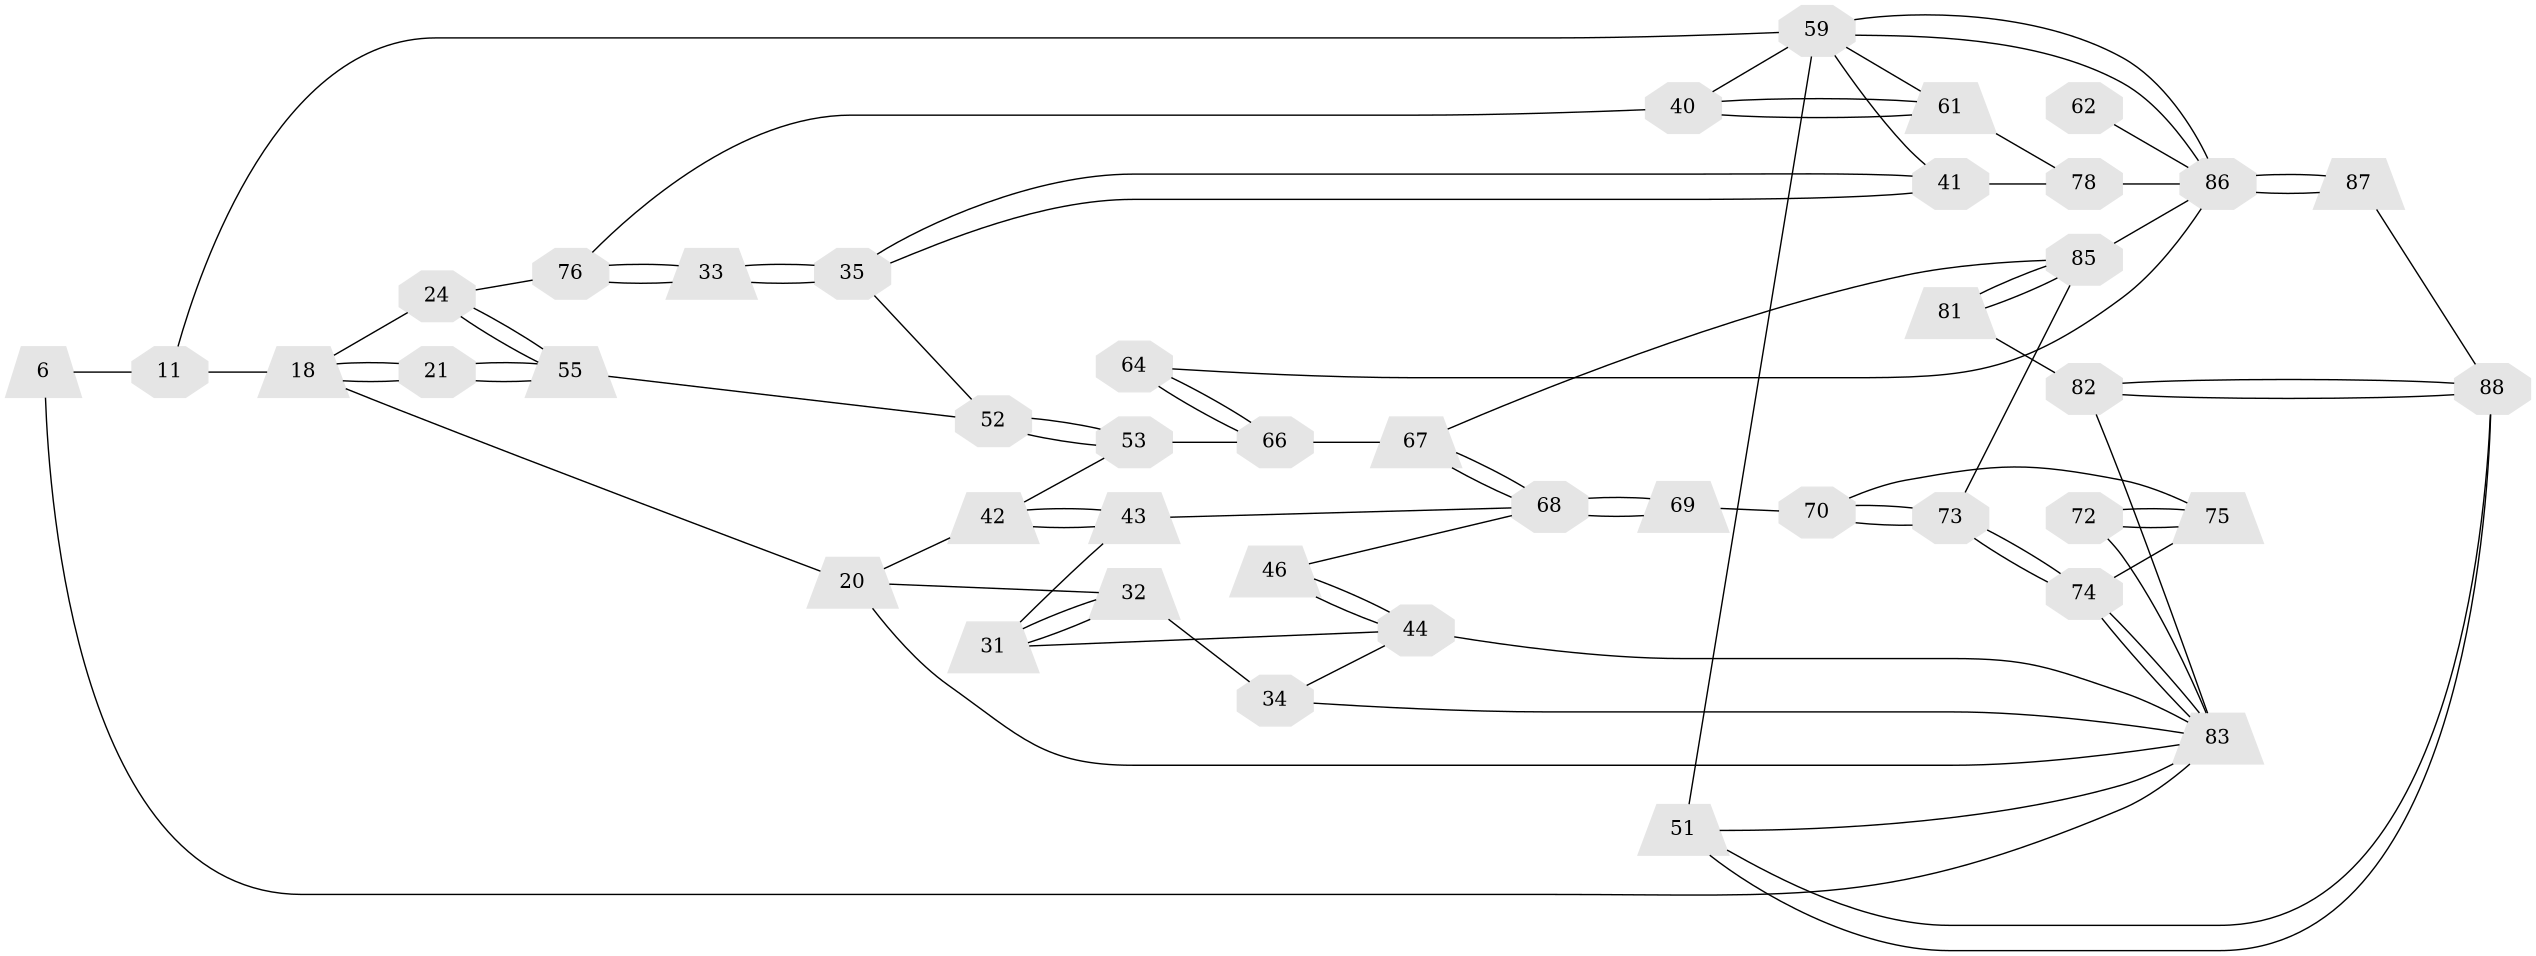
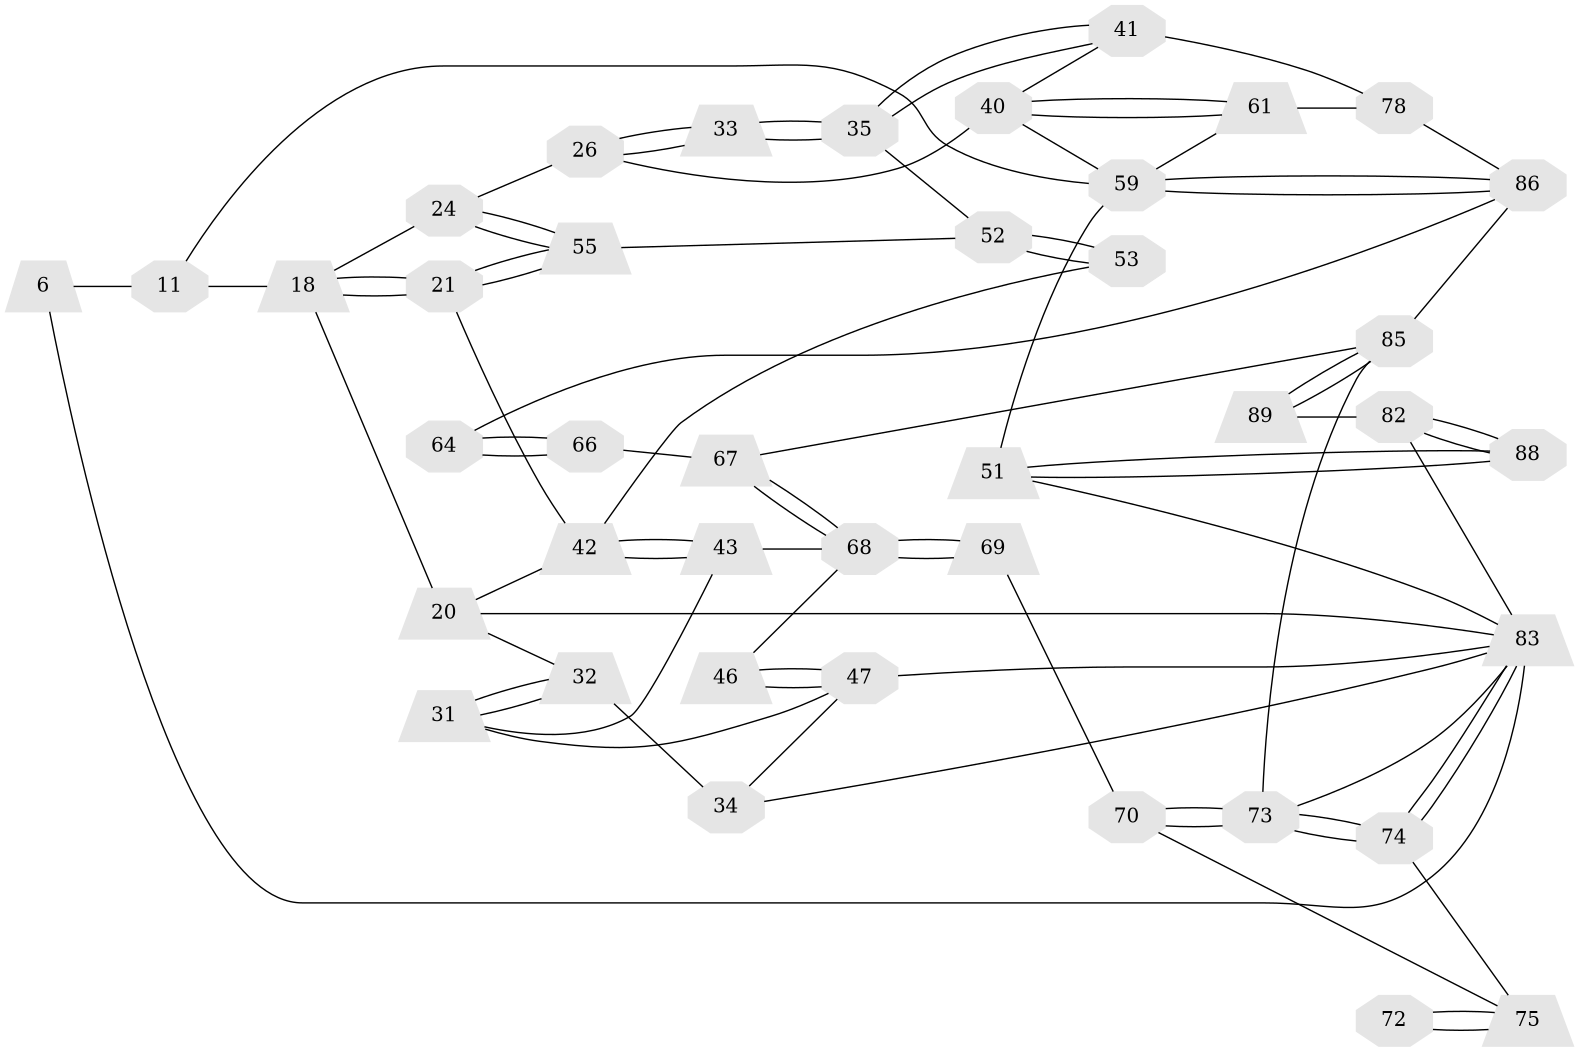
(2084, 108) -> none
(1888, 126) -> (1060, 69)
(2359, 184) -> none
(571, 274) -> (585, 152)
(1951, 313) -> (1261, 417)
none -> (509, 425)
(1205, 442) -> none
(2163, 622) -> (1414, 752)
(1416, 630) -> (860, 678)
